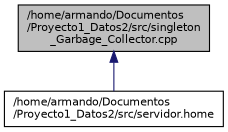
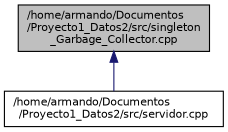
(114, 109) -> (114, 109)
